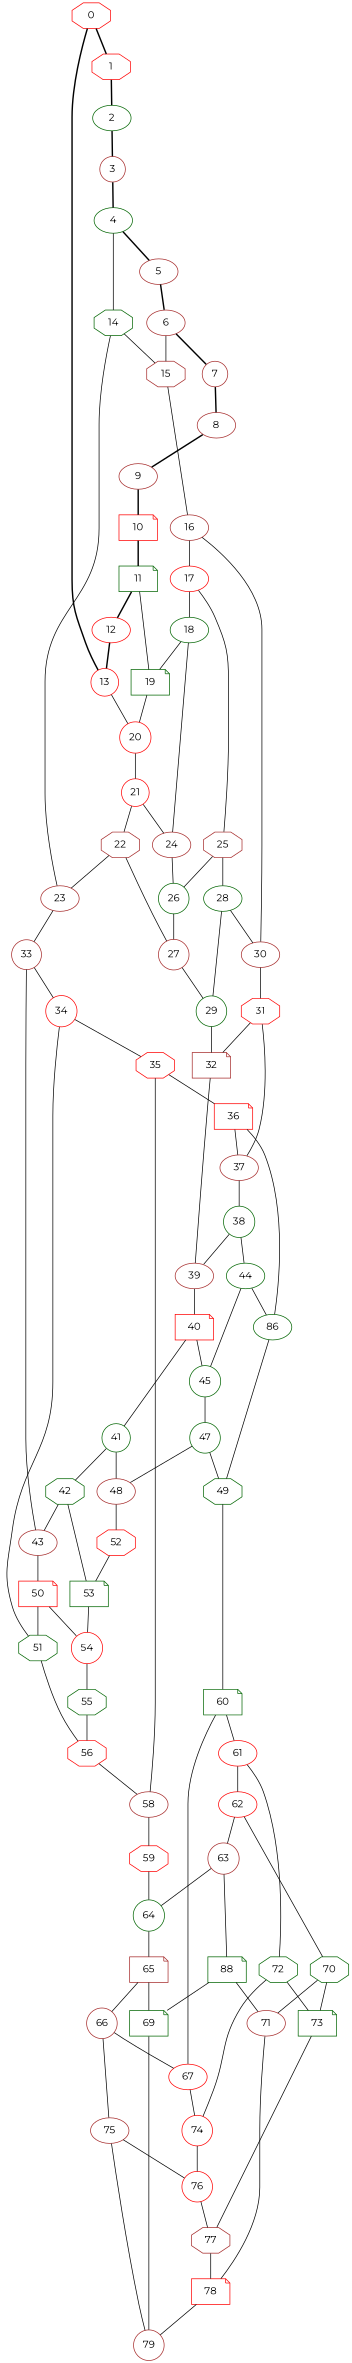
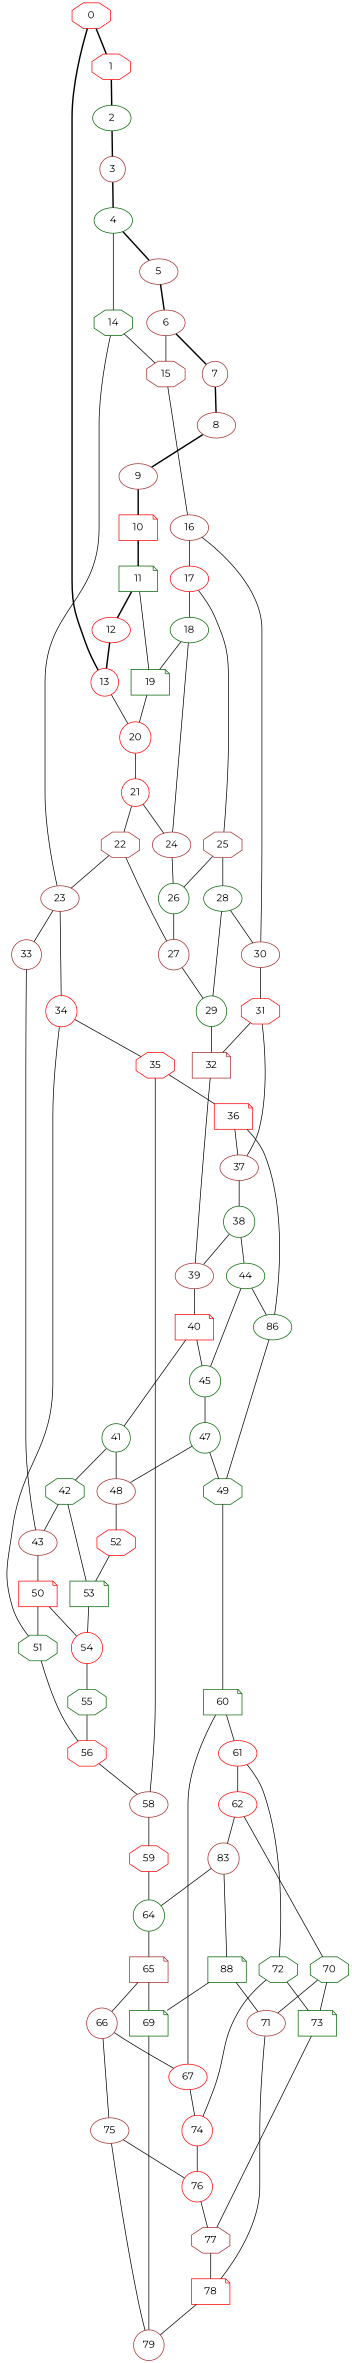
(44, 983) -> (61, 953)
(224, 1859) -> (224, 1859)
